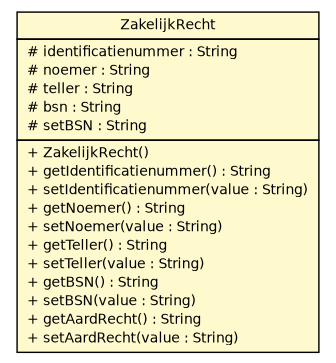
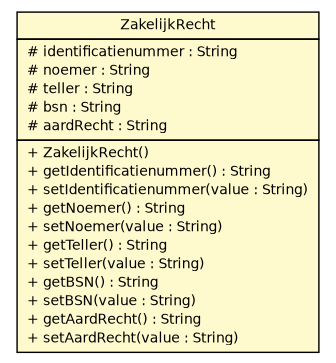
(88, 126) -> (98, 126)
